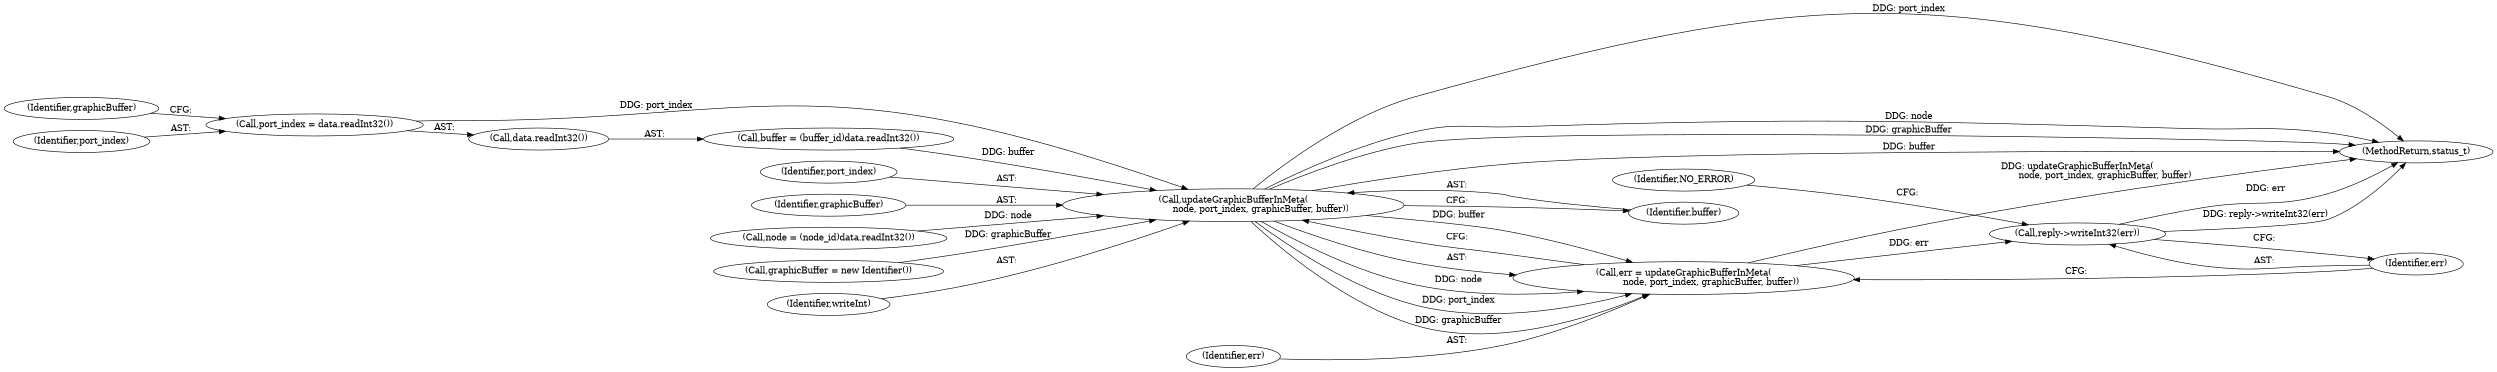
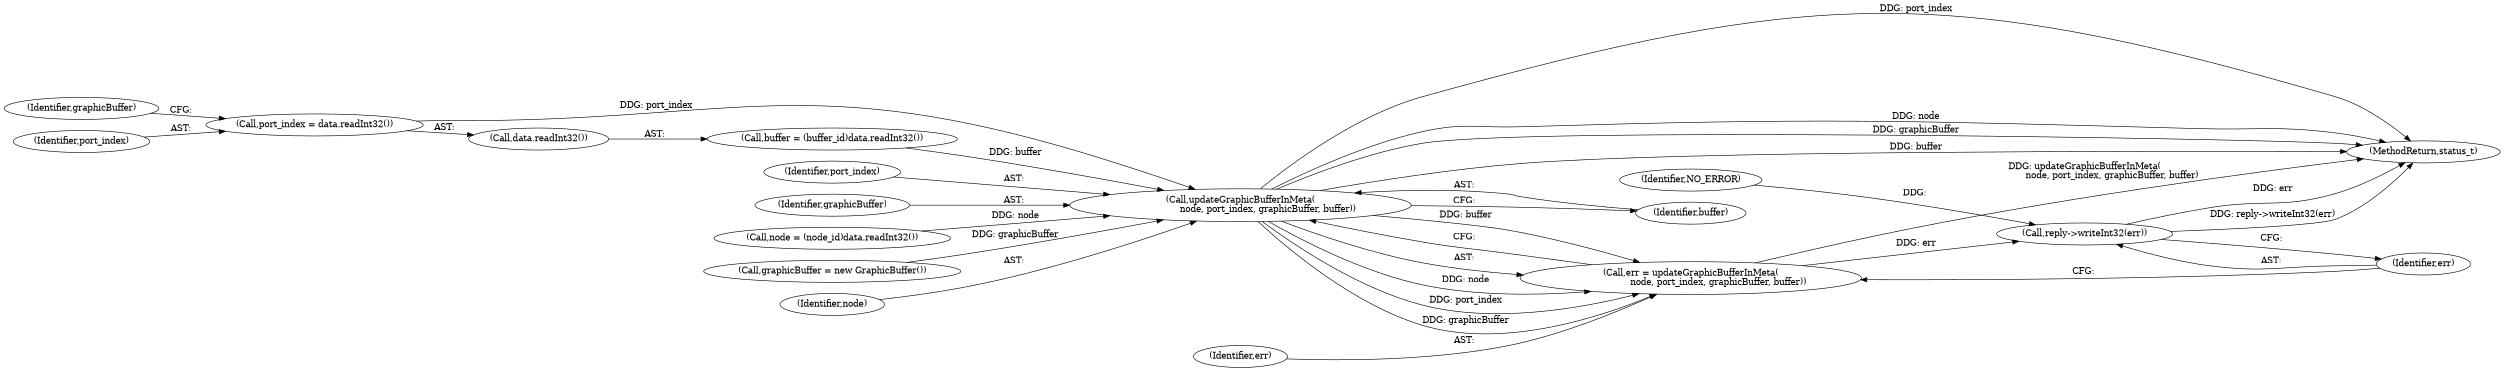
(1909, 193) -> (1916, 193)
(829, 271) -> (832, 271)
(829, 304) -> (832, 304)
